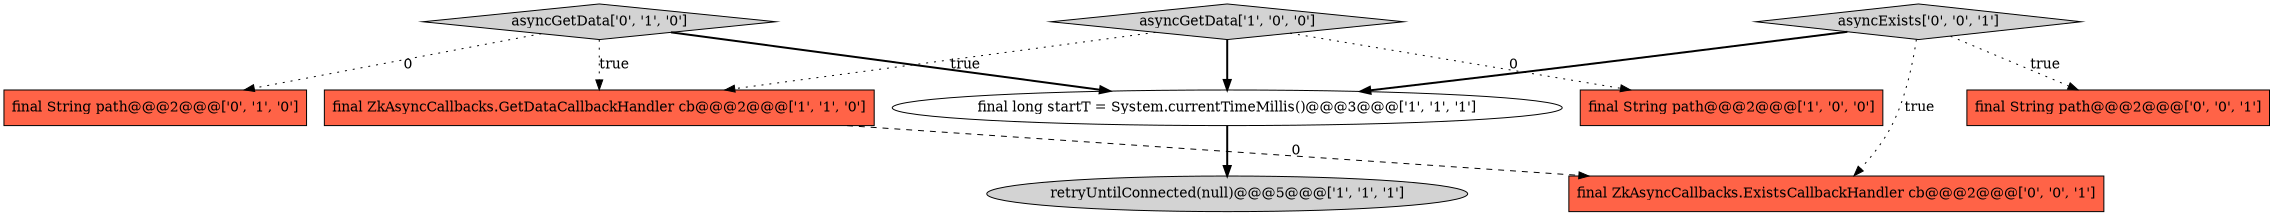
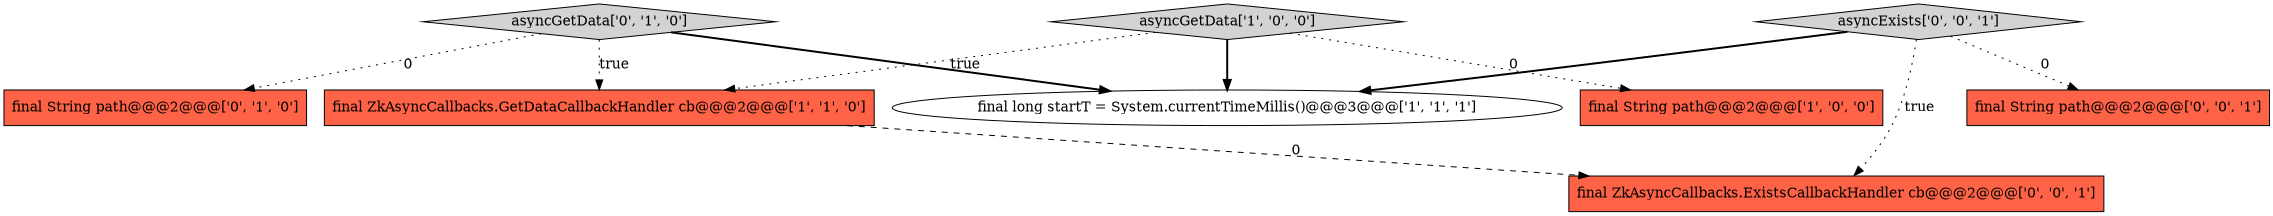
(2046, 65) -> (2046, 65)
(1227, 194) -> none
